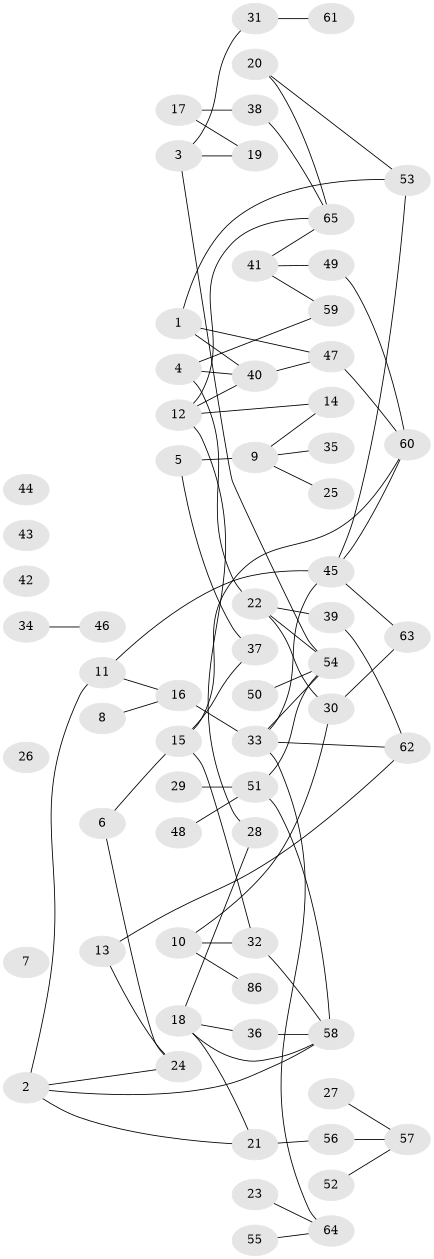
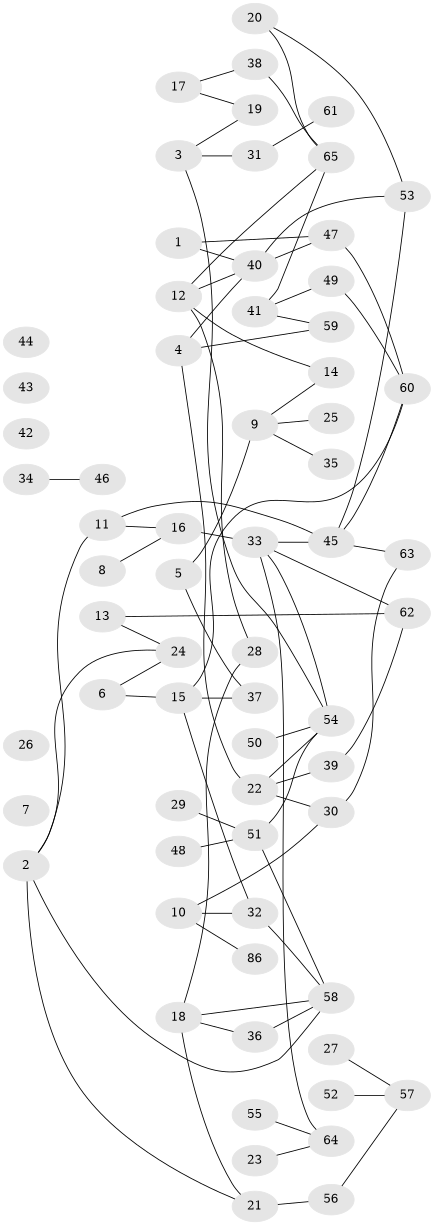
(257, 205) -> (317, 209)
